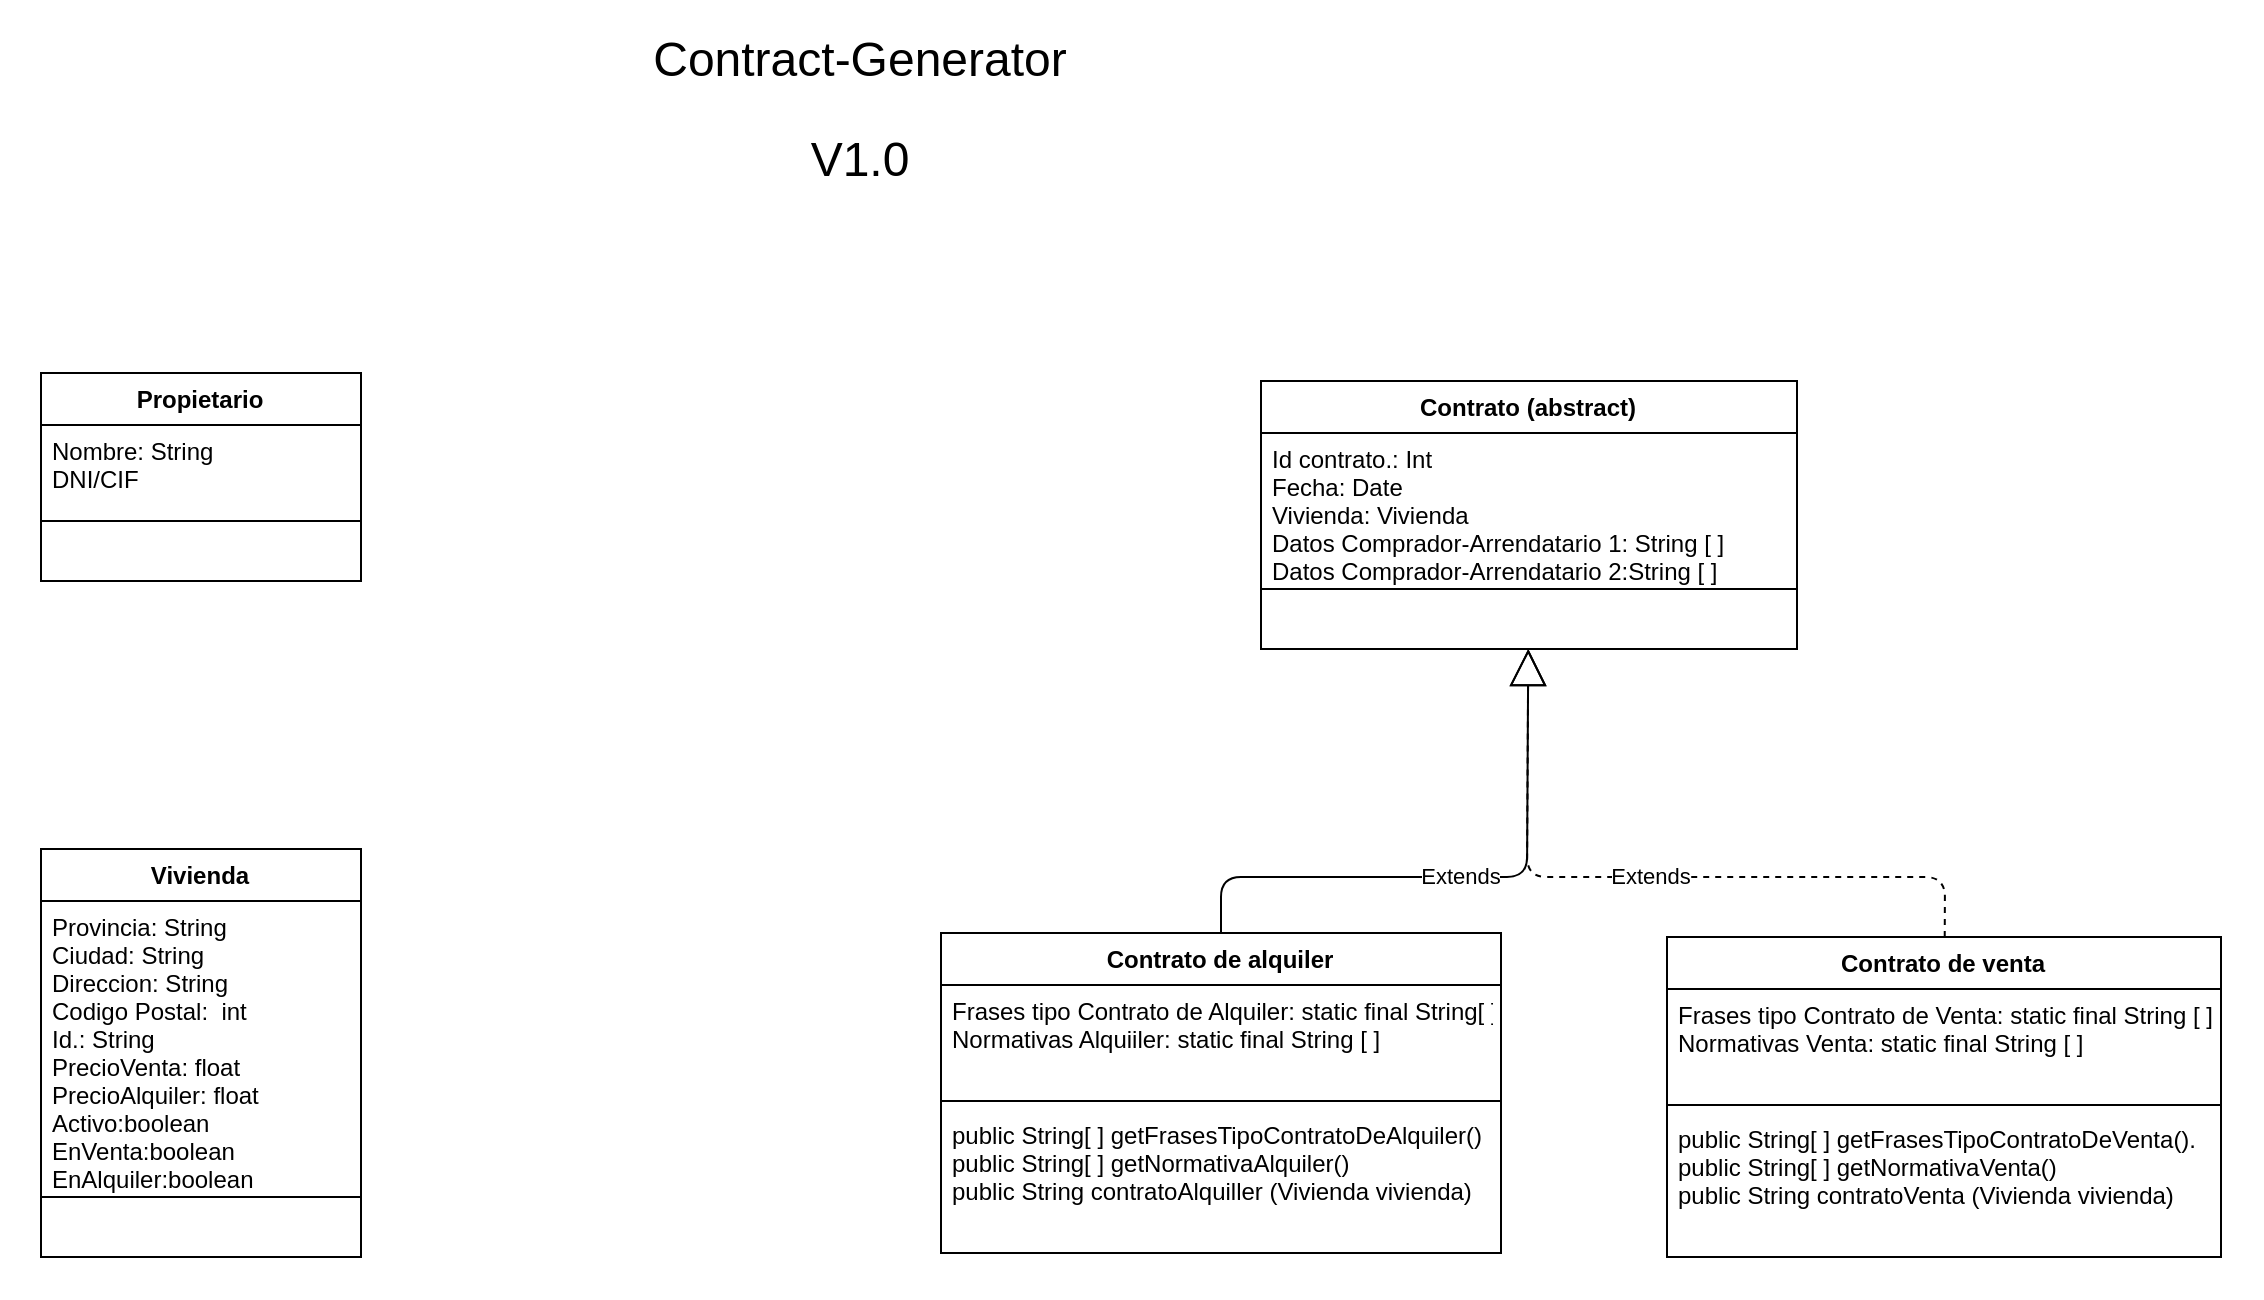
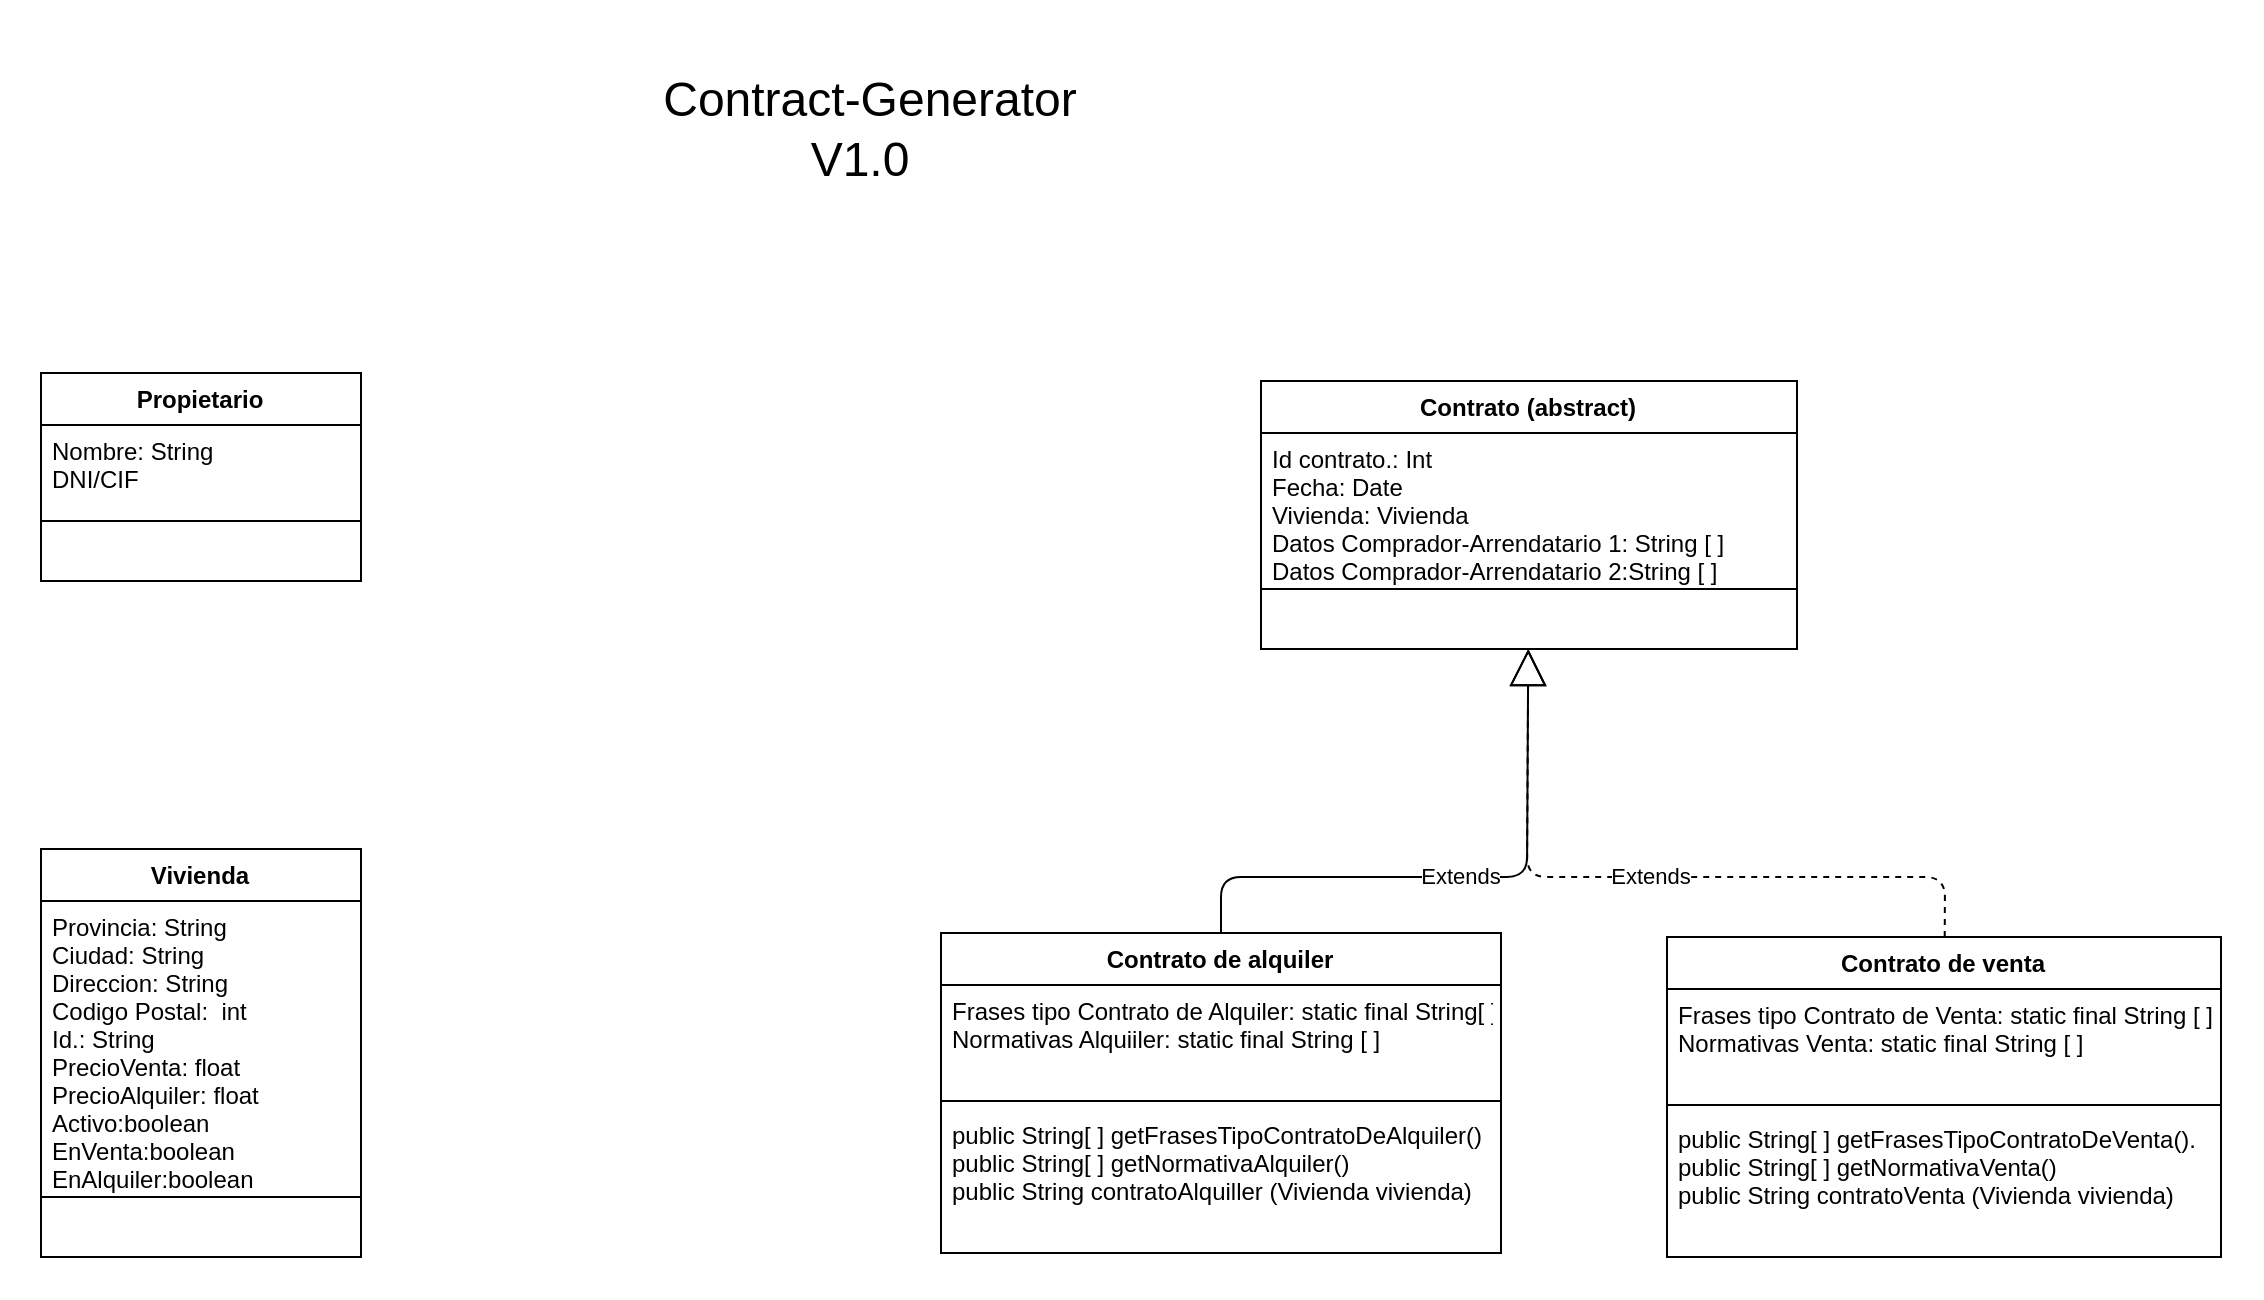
(861, 61) -> (871, 101)
